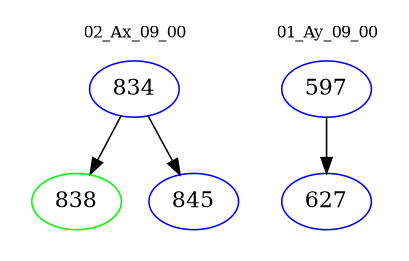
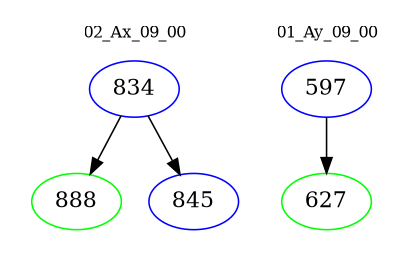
(77, 202) -> (77, 202)
(327, 202) -> (327, 202)
